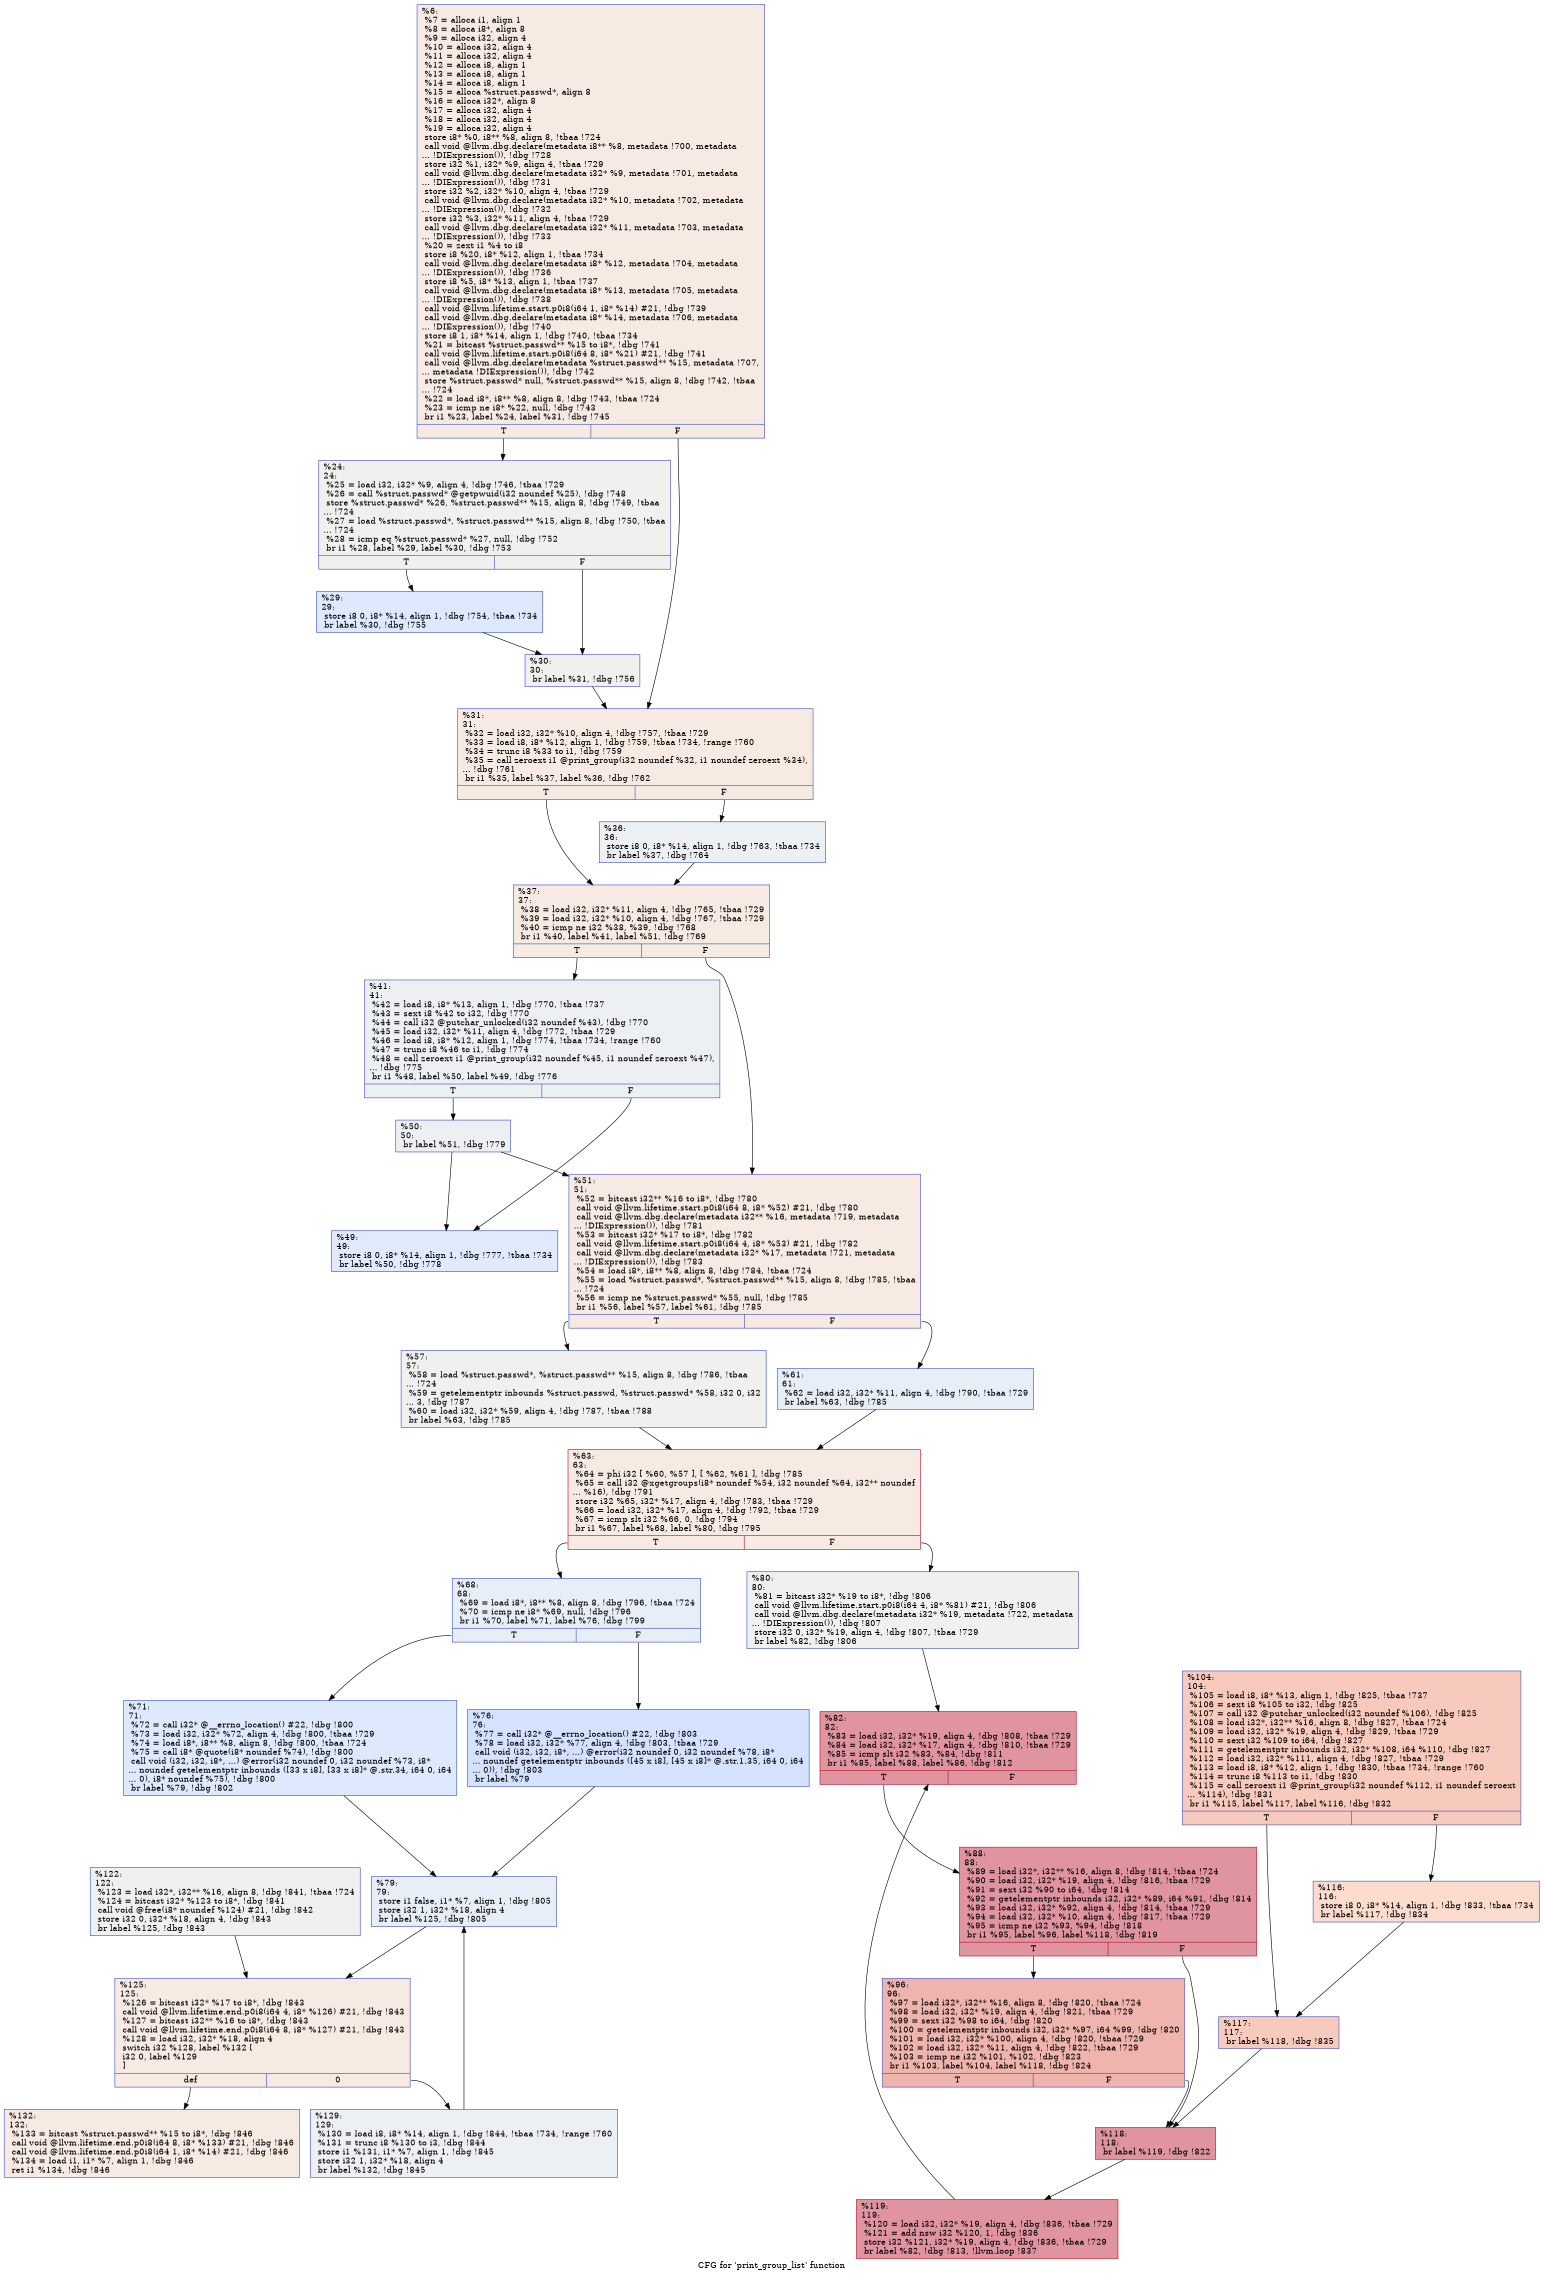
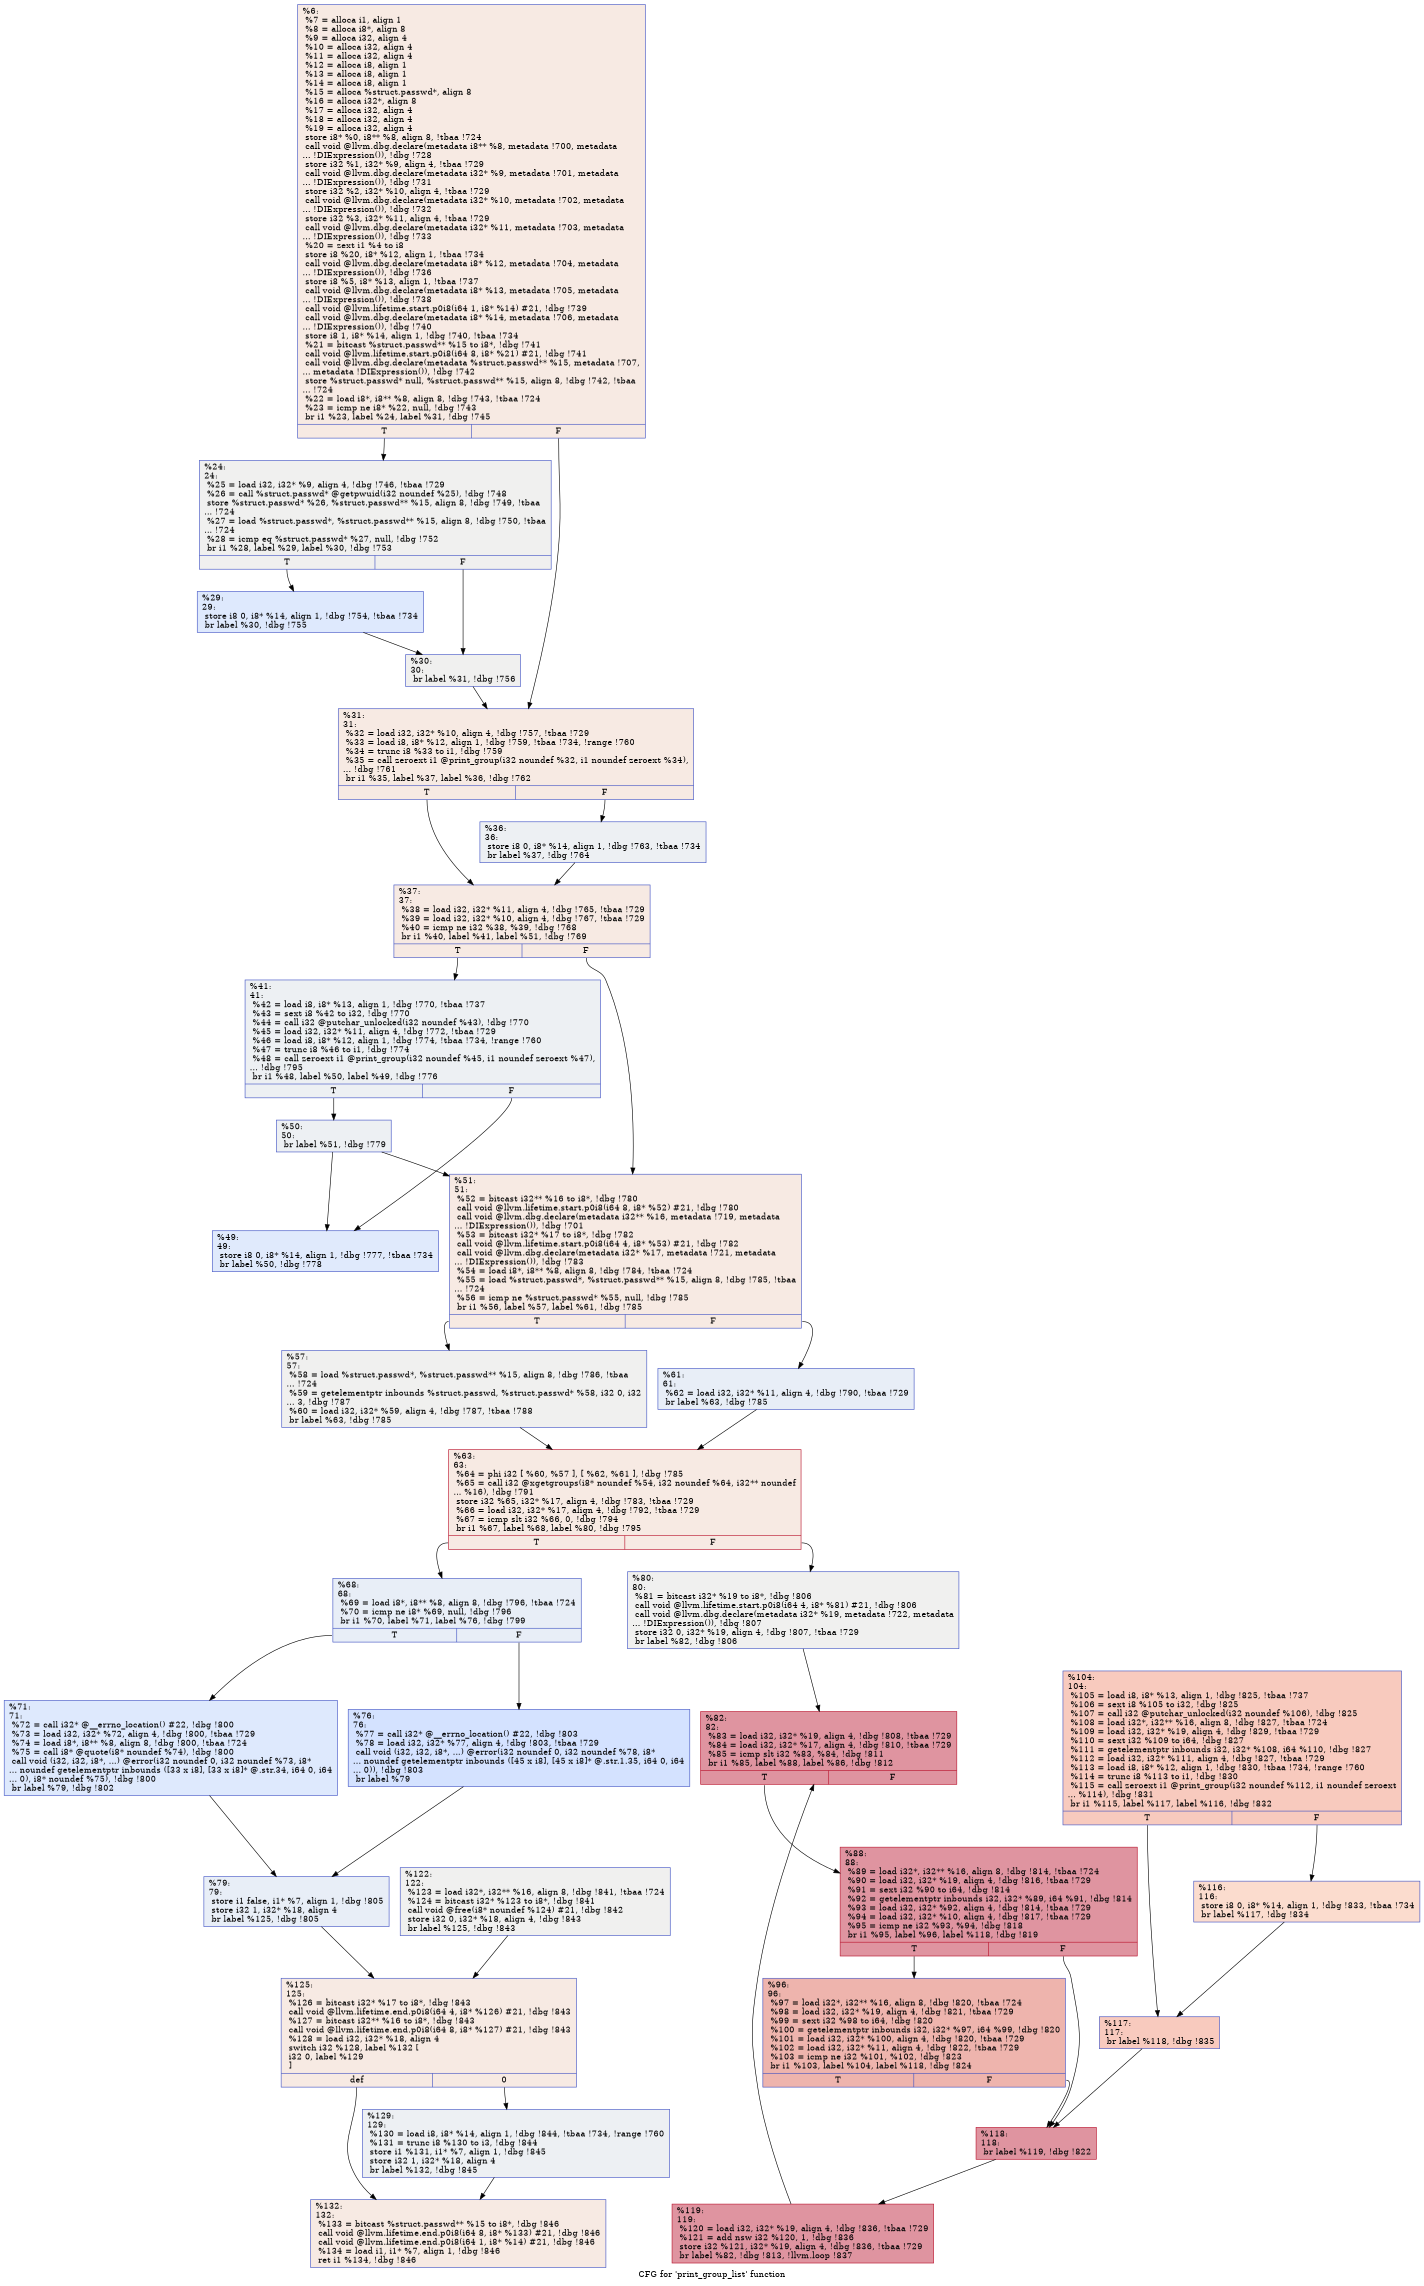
(396, 1068) -> (277, 1068)
(639, 1226) -> (519, 1226)
(464, 2021) -> (489, 2186)
